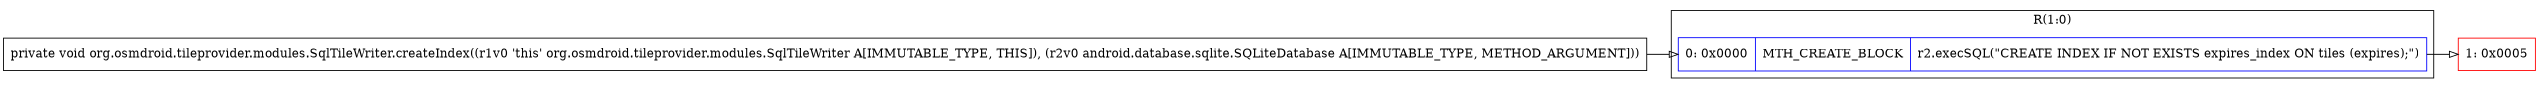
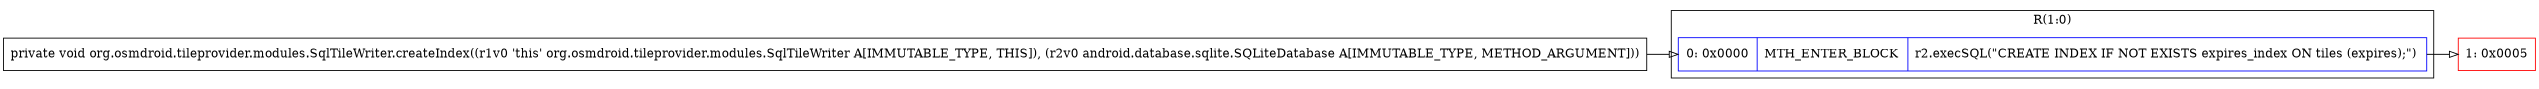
(1833, 54) -> (1832, 54)
